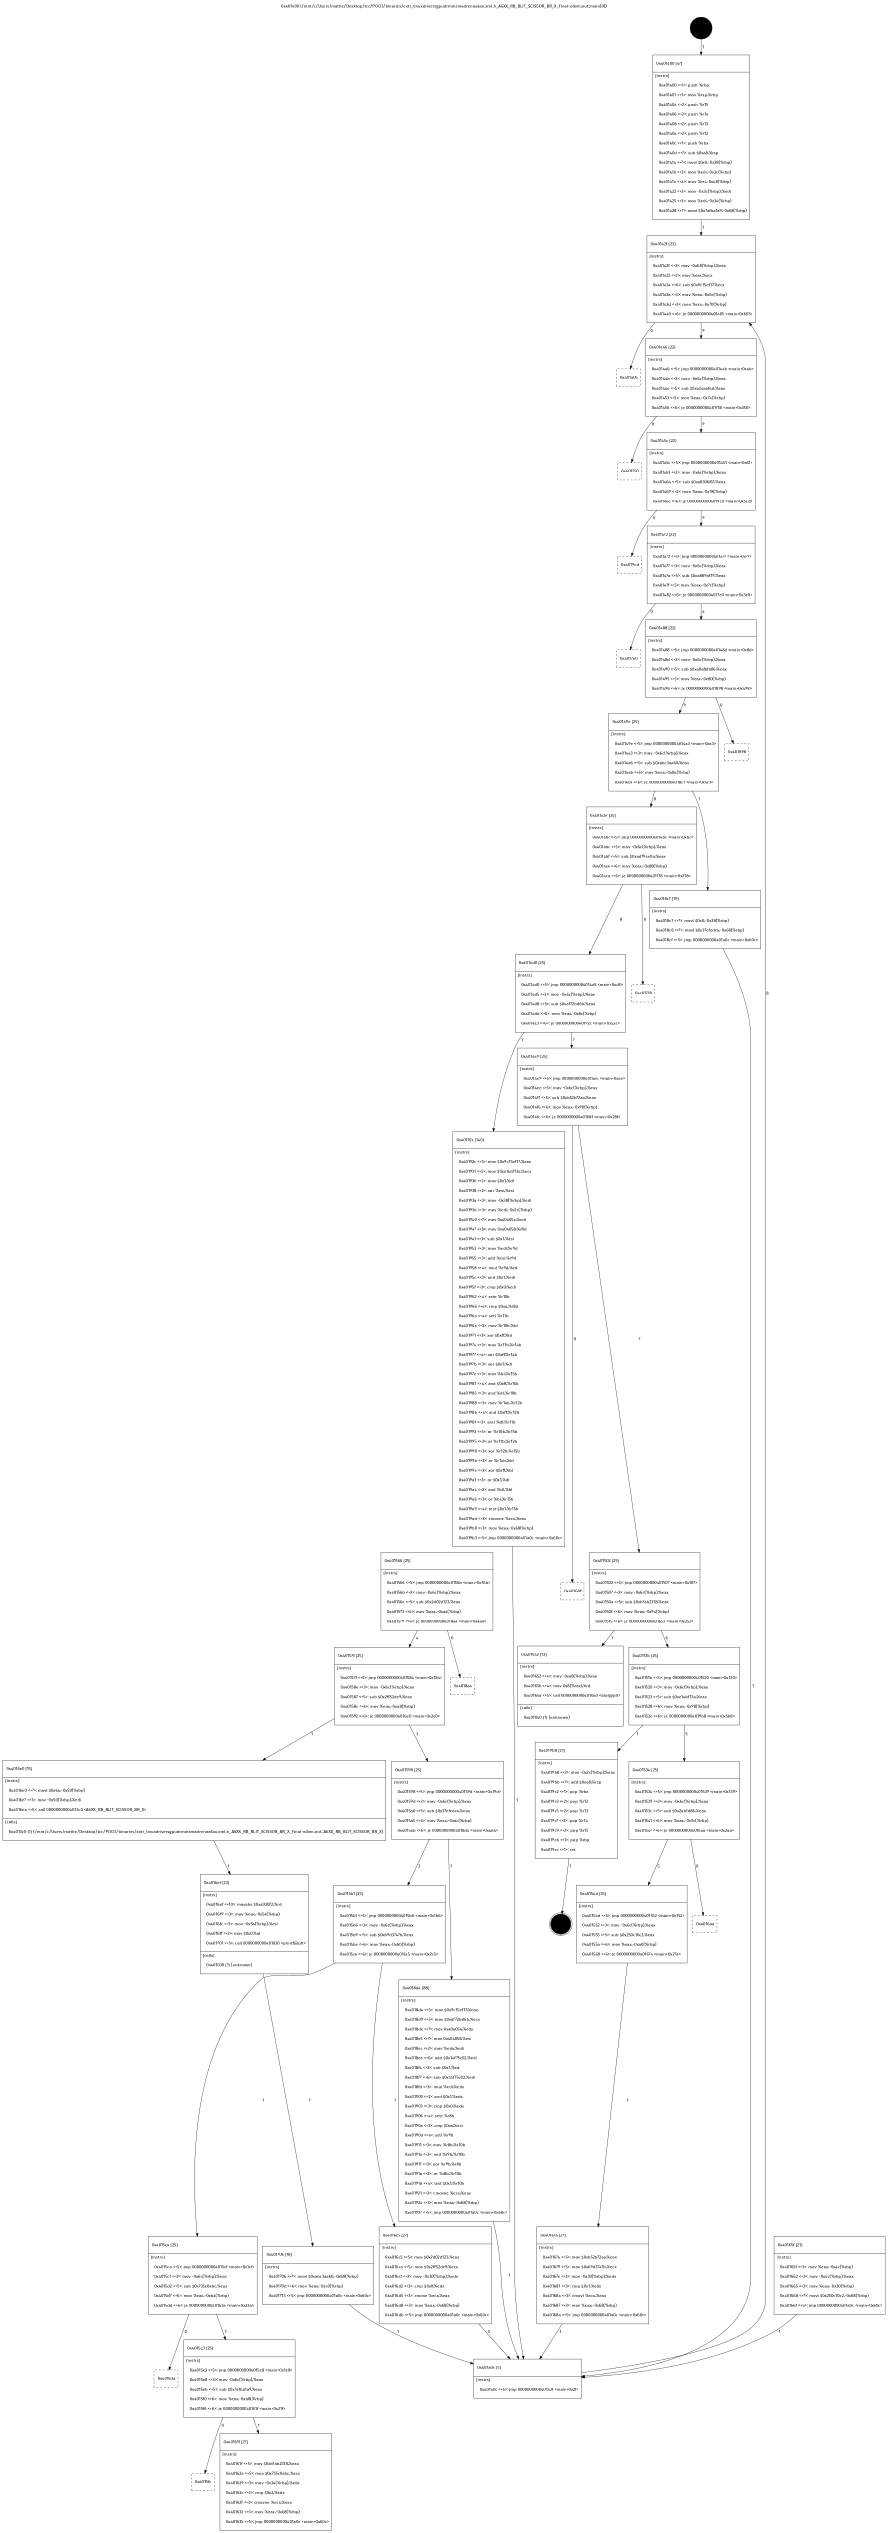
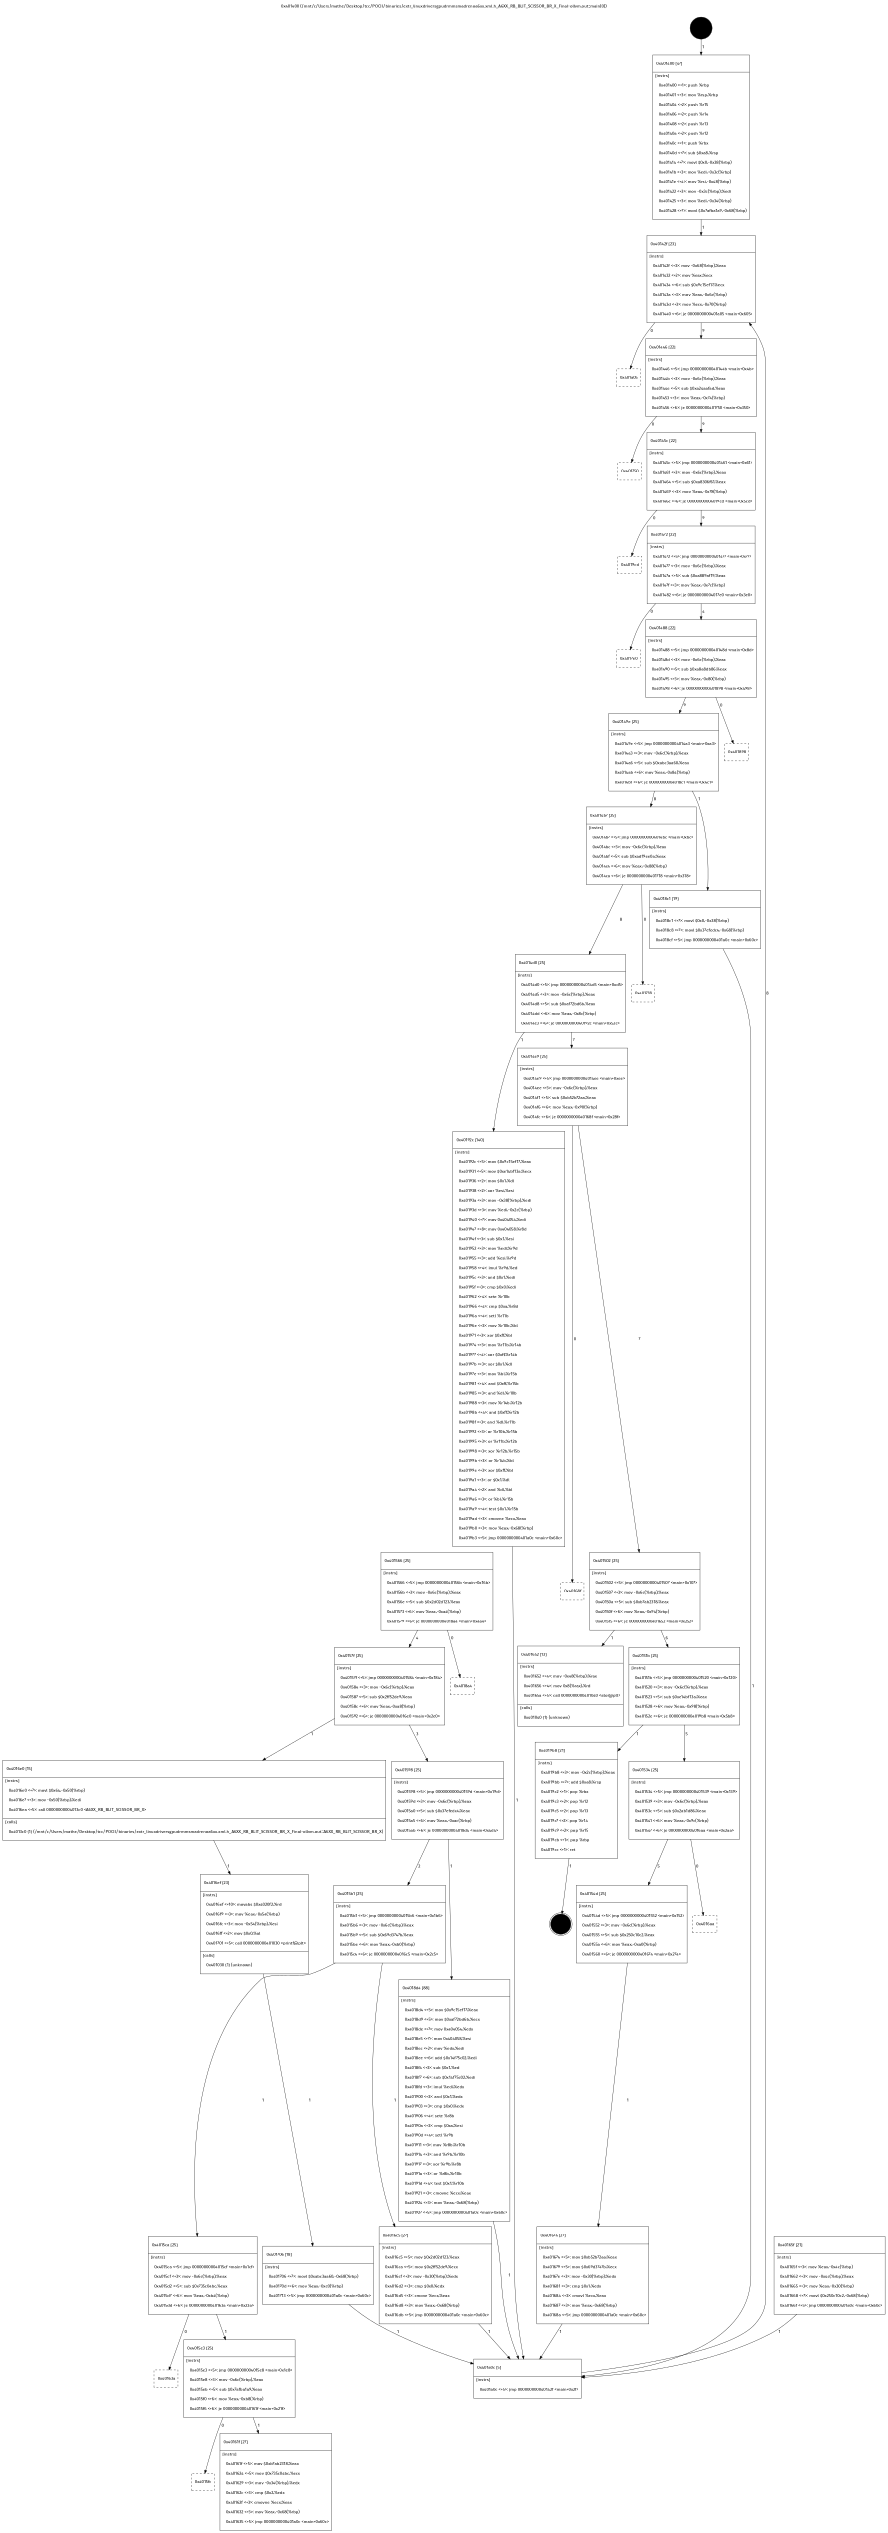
(489, 2332) -> (489, 2332)
